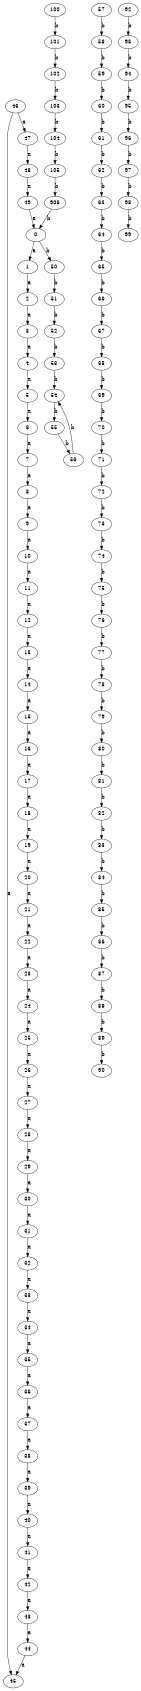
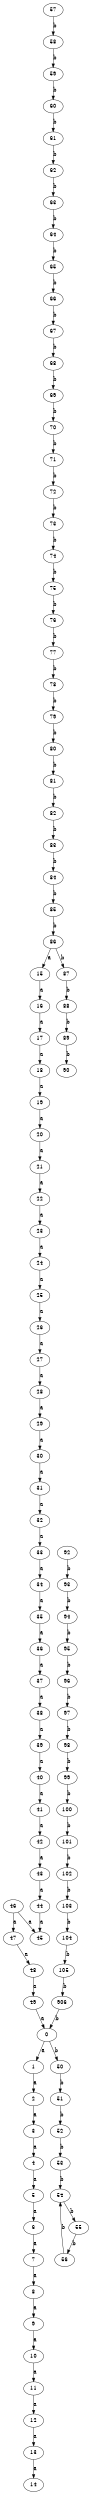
(28, 699) -> (47, 956)
none -> (67, 1792)
